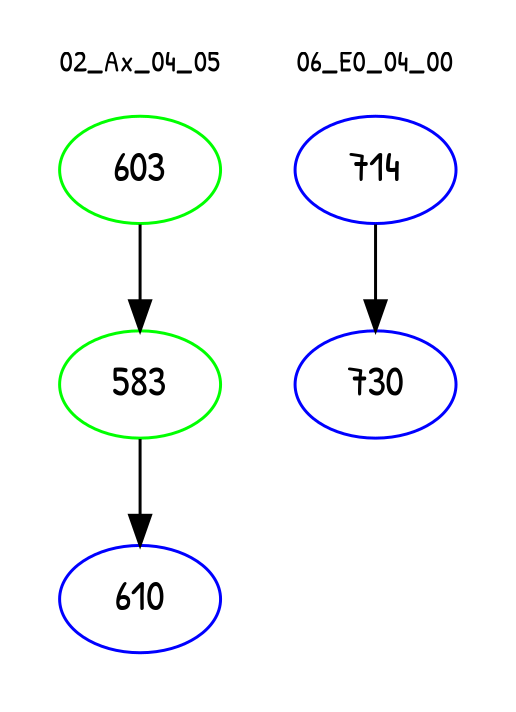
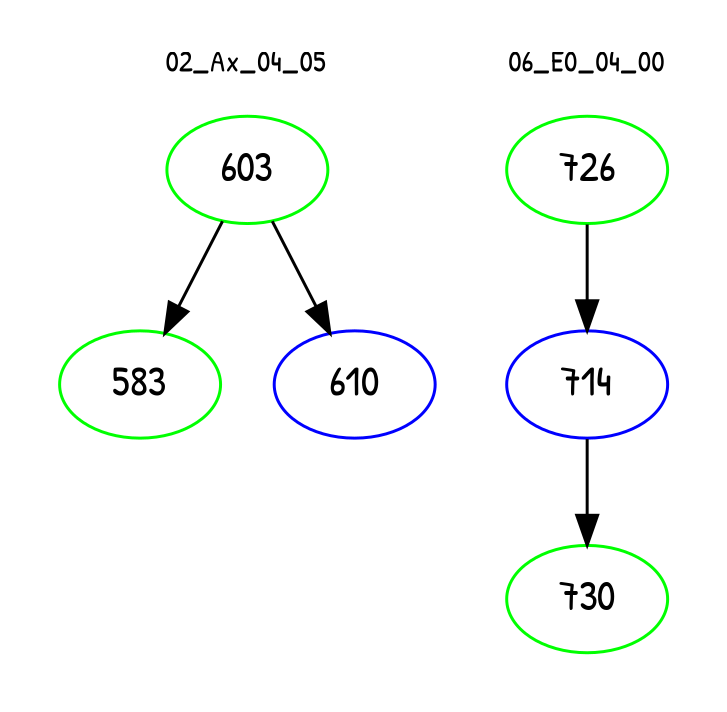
none -> (587, 170)
(376, 384) -> (587, 599)
(140, 477) -> (294, 264)
